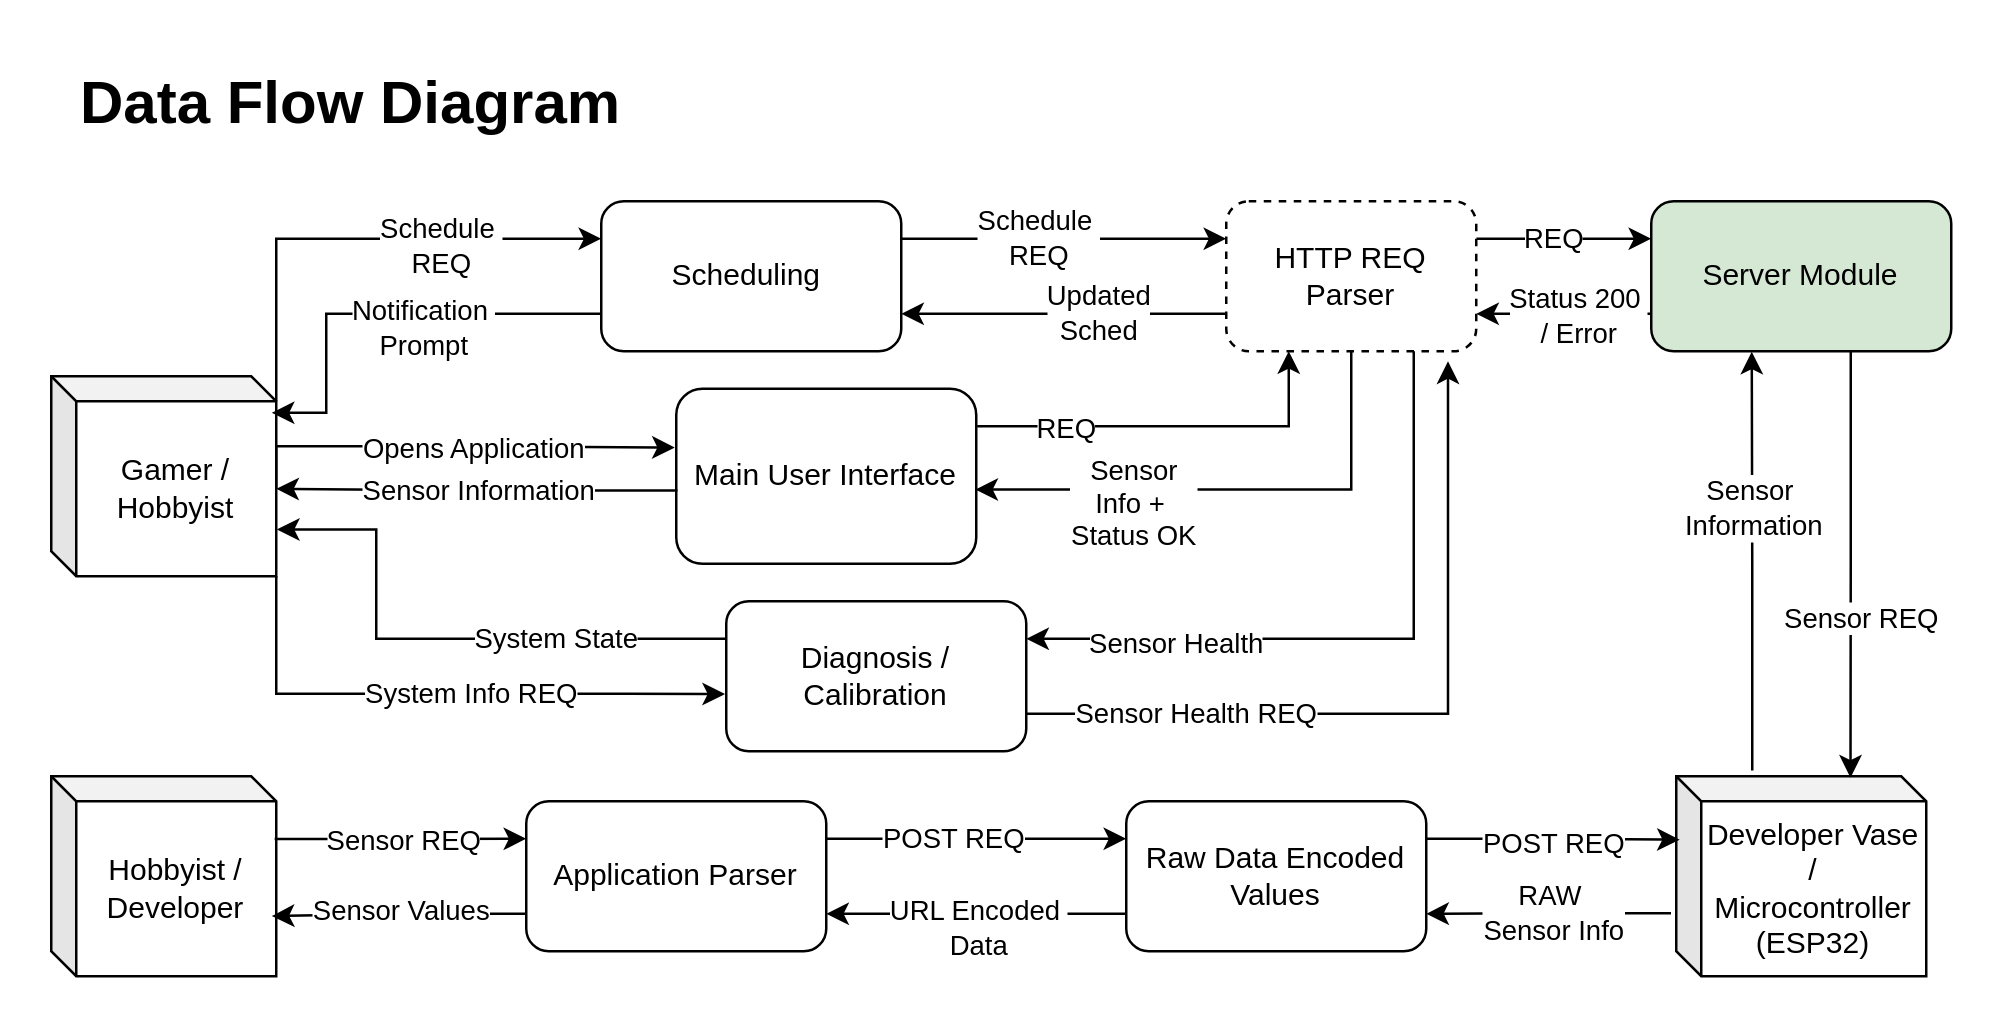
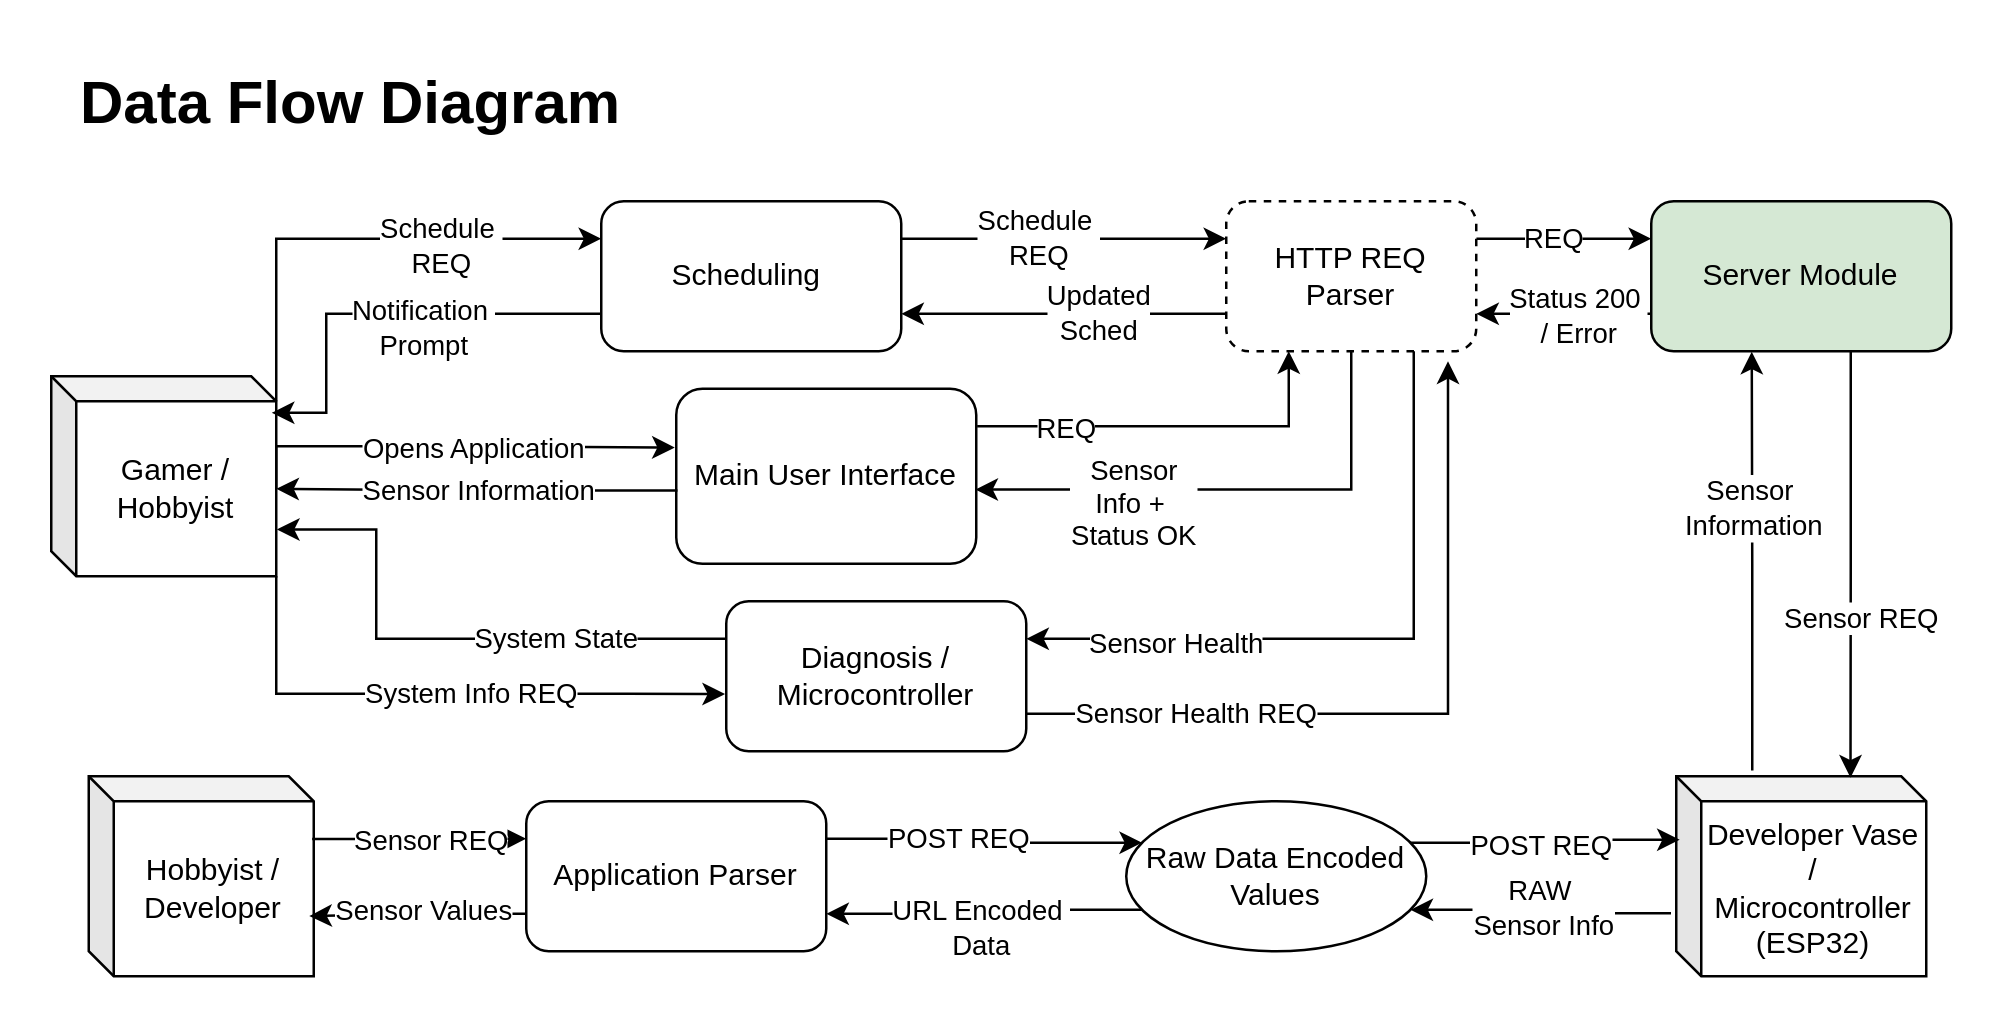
(876, 676) -> (876, 676)
(164, 876) -> (201, 876)
(1276, 876) -> (1276, 876)
